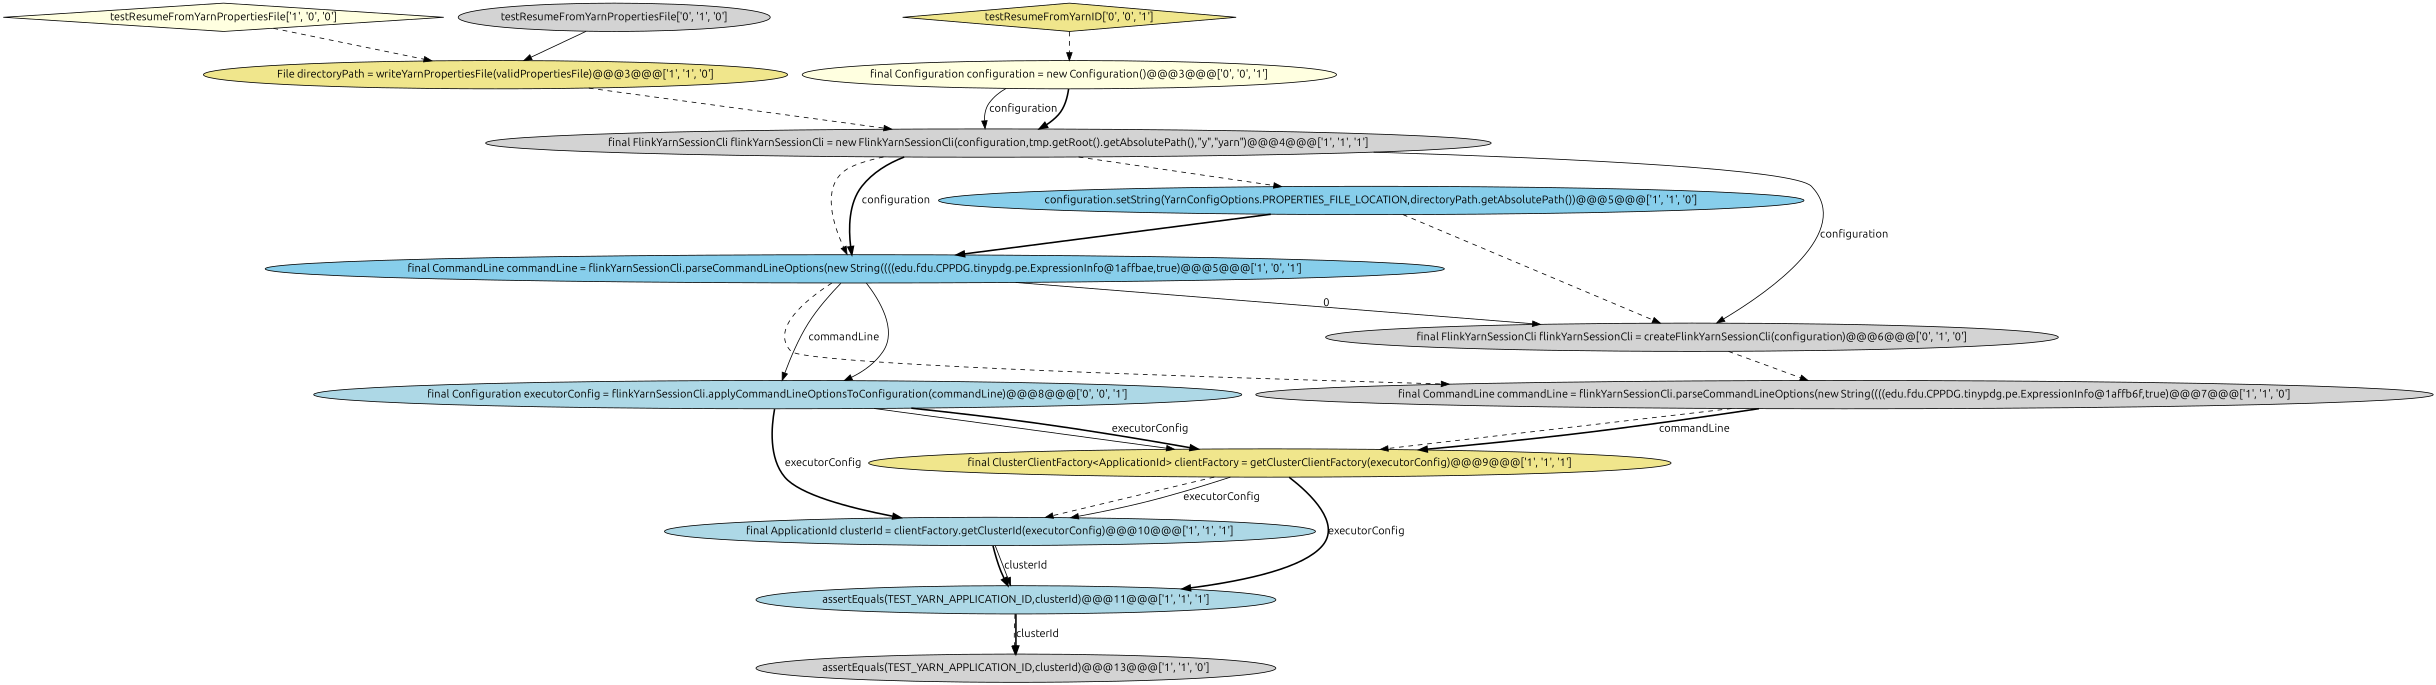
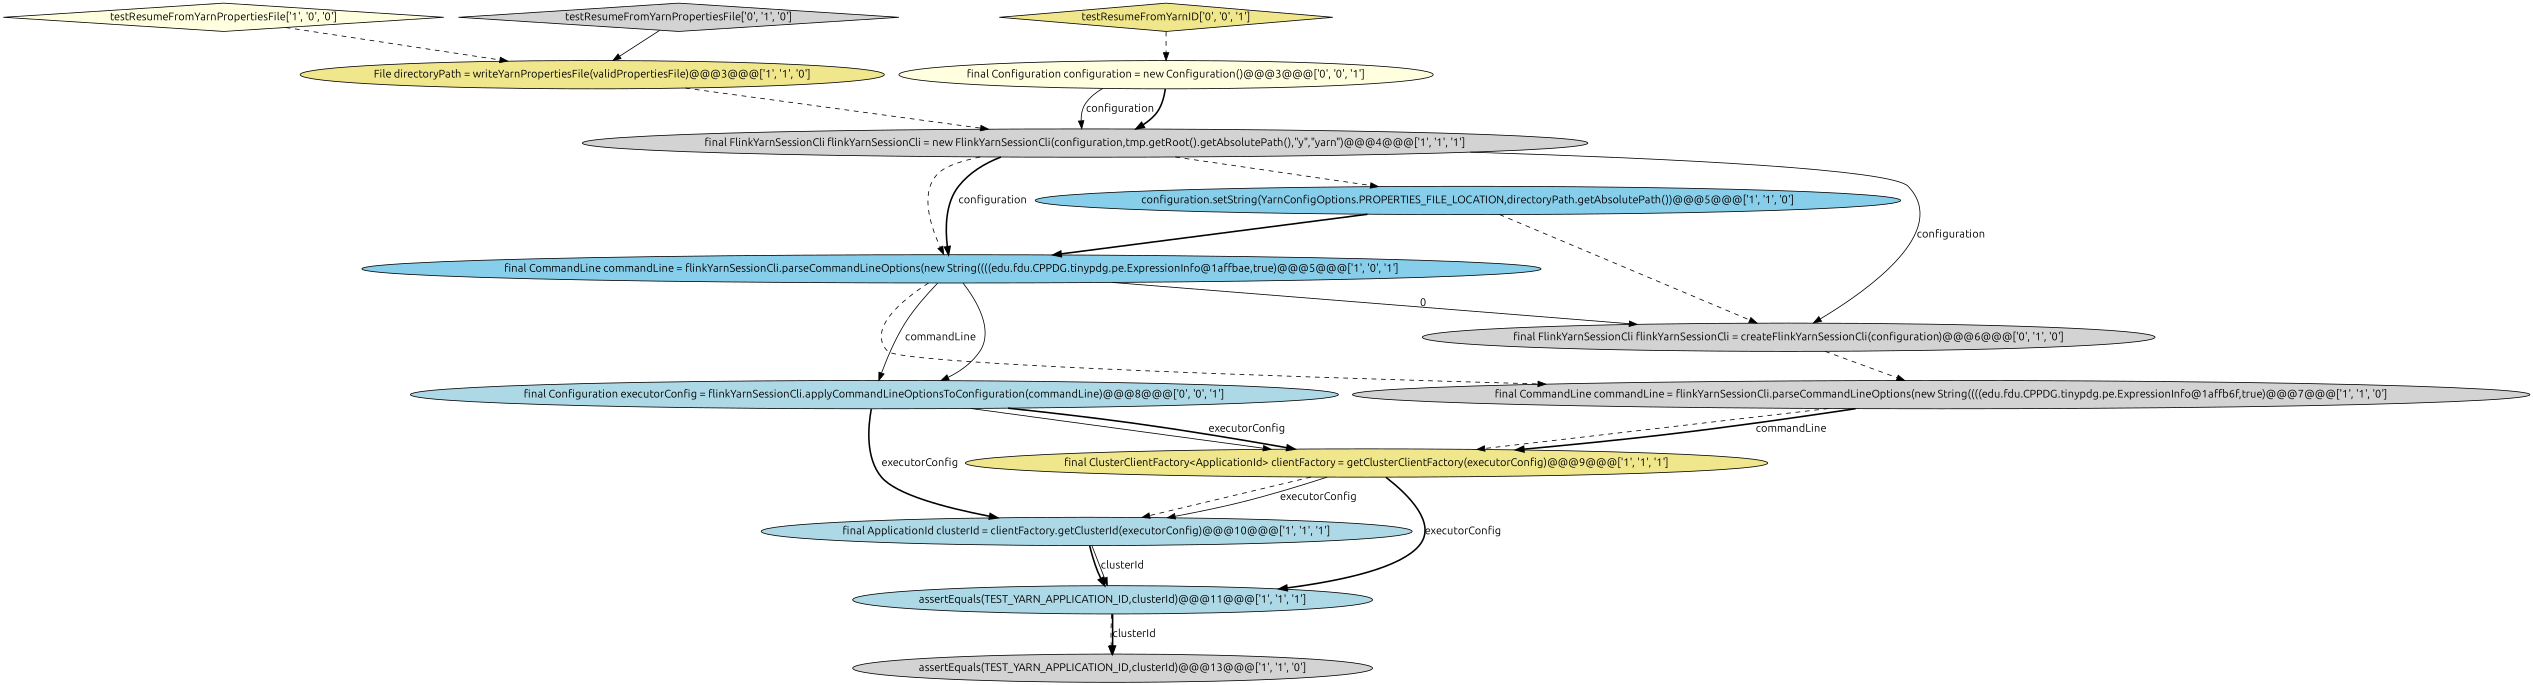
(614, 17) -> (679, 17)
